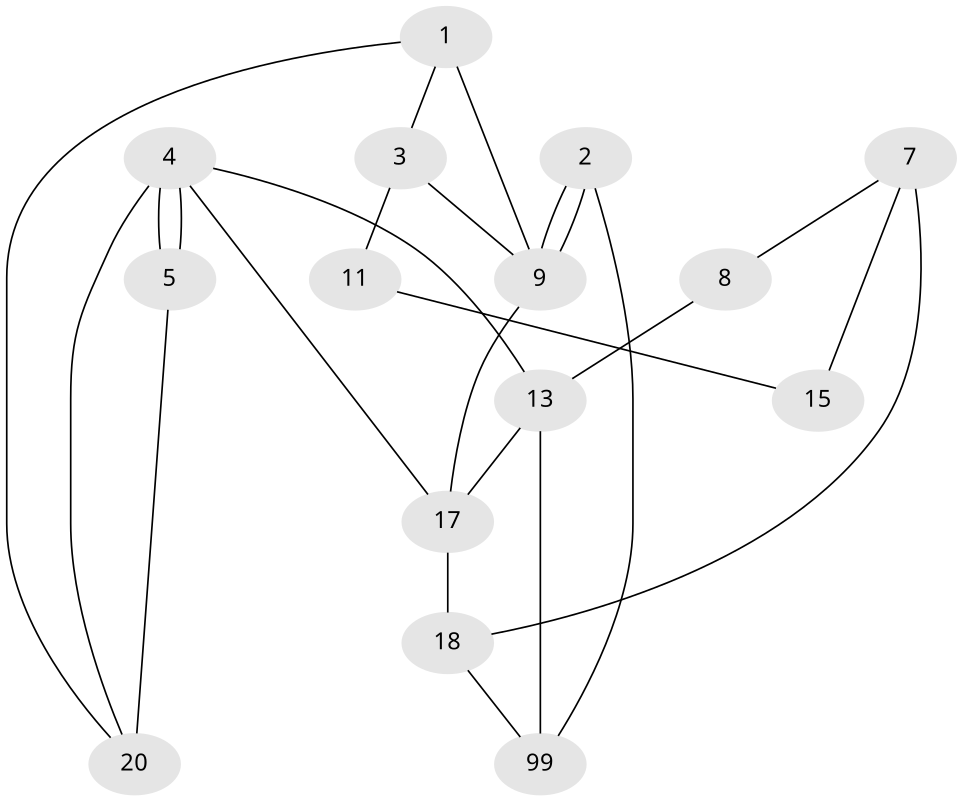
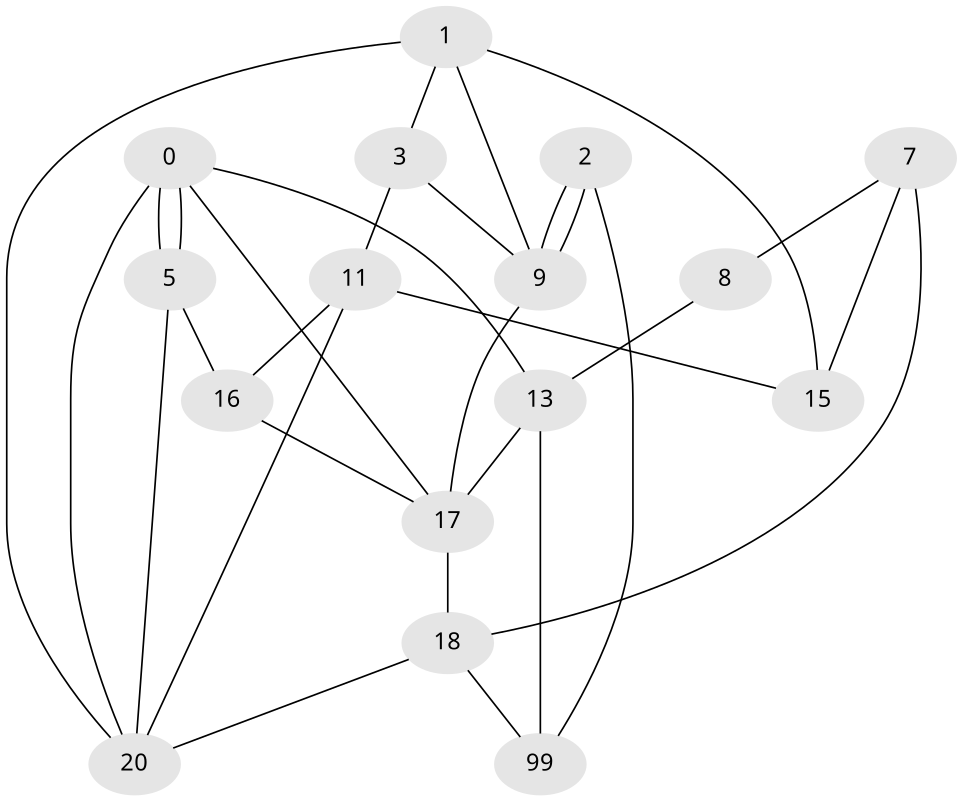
(170, 158) -> (170, 158)
none -> (705, 161)
none -> (227, 401)
none -> (246, 522)
none -> (291, 704)
